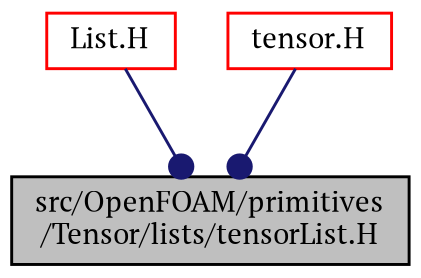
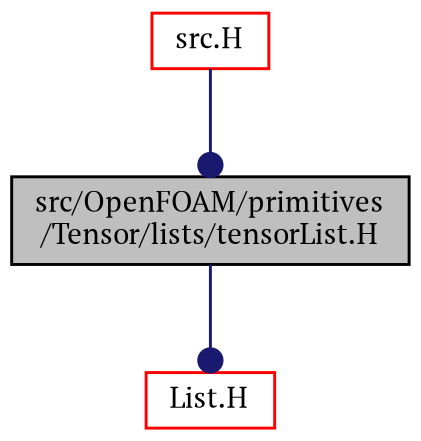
(310, 41) -> (210, 41)
(150, 112) -> (210, 306)
